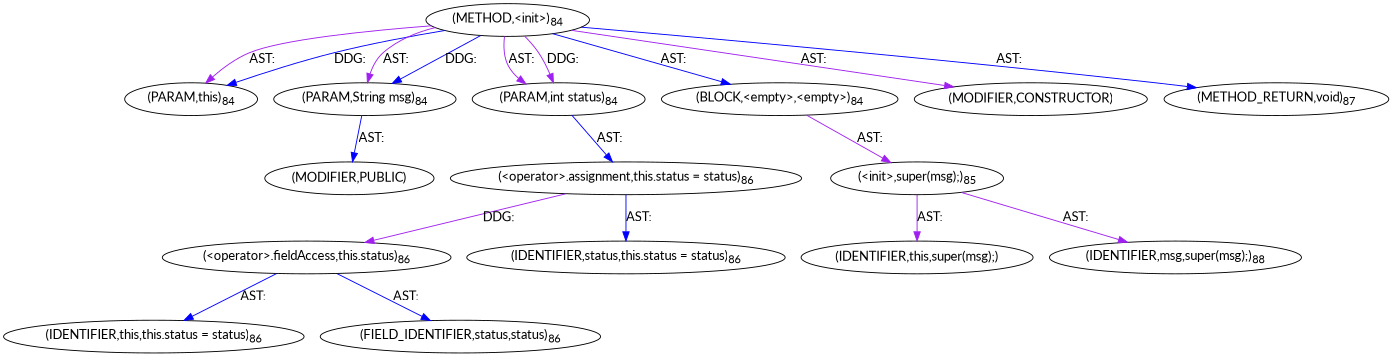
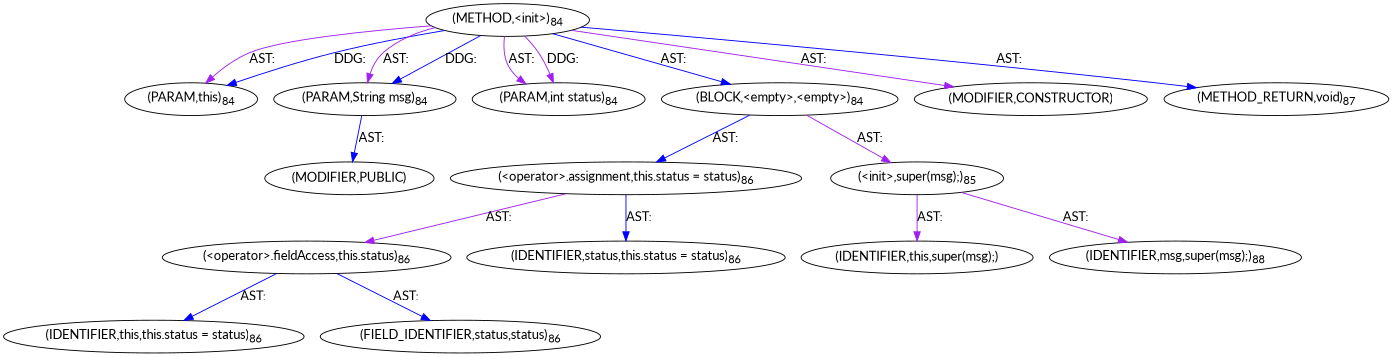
(589, 135) -> (707, 137)
(501, 218) -> (501, 218)
